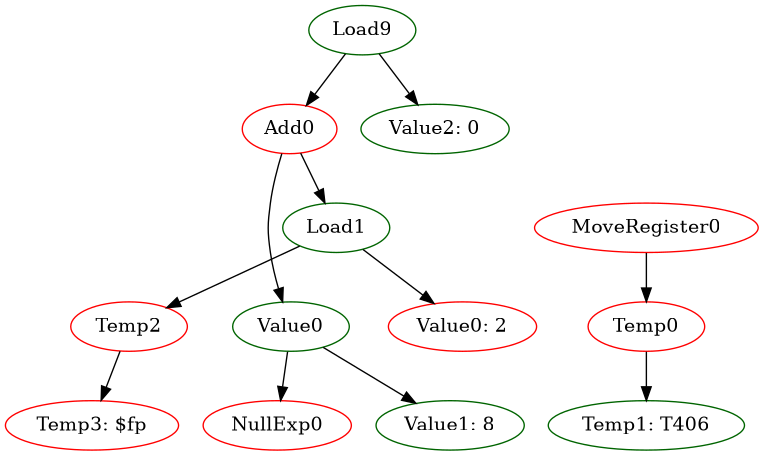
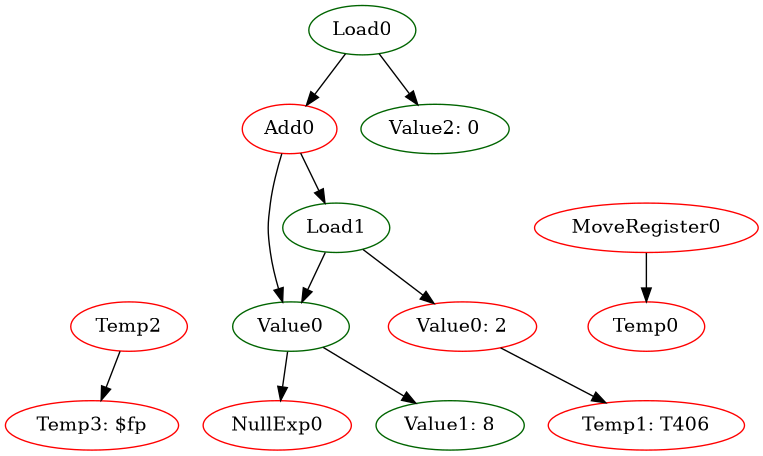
(362, 30) -> (362, 30)
(239, 274) -> (317, 271)
(646, 369) -> (547, 372)
(646, 425) -> (646, 425)
